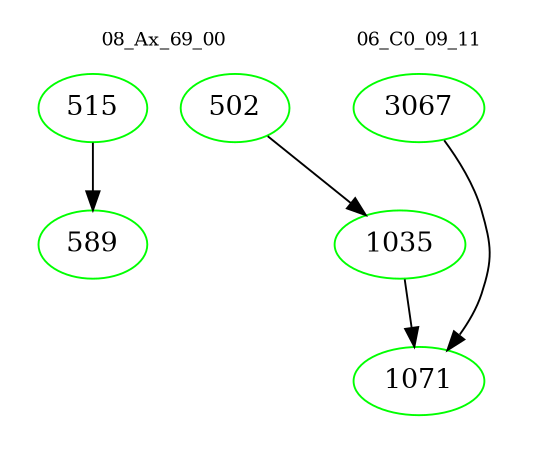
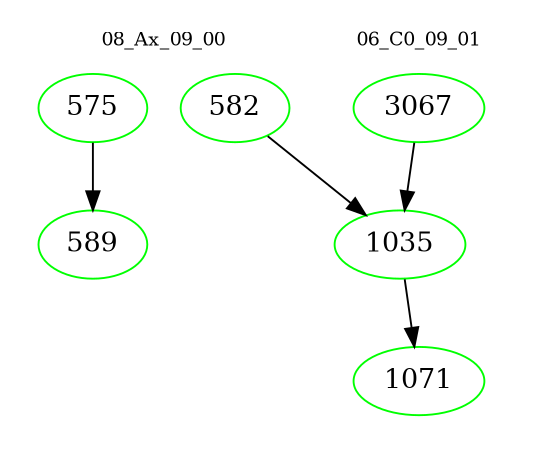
(164, 41) -> (164, 41)
(419, 41) -> (419, 41)
(93, 108) -> (93, 108)
(235, 108) -> (235, 108)
(488, 236) -> (411, 167)
